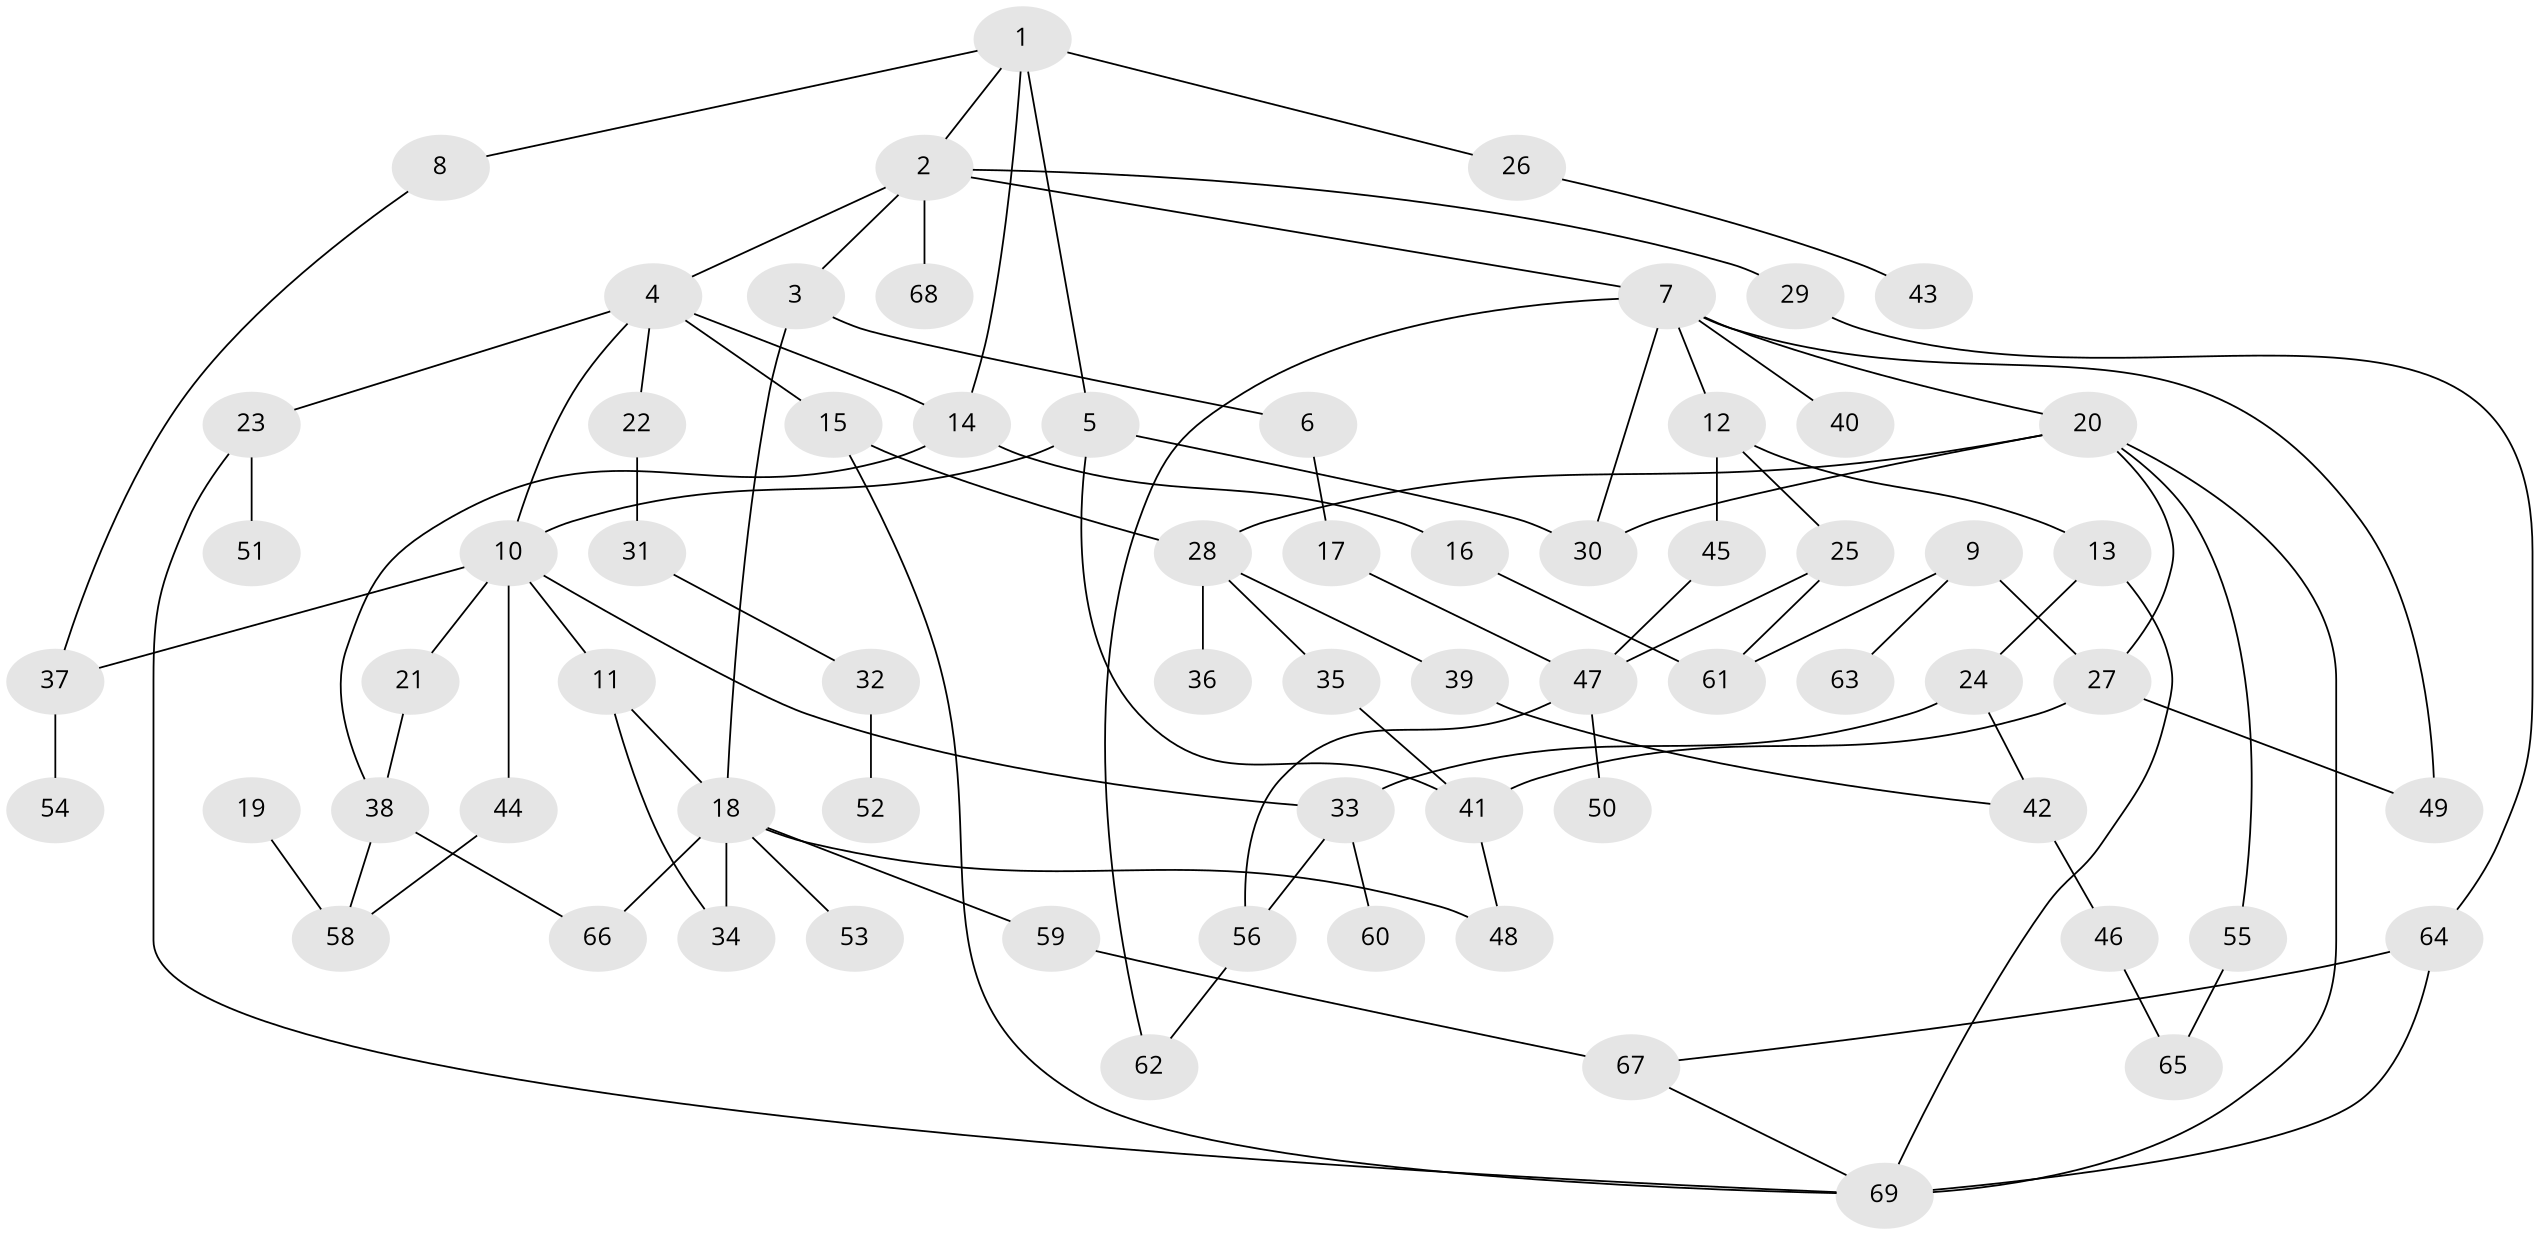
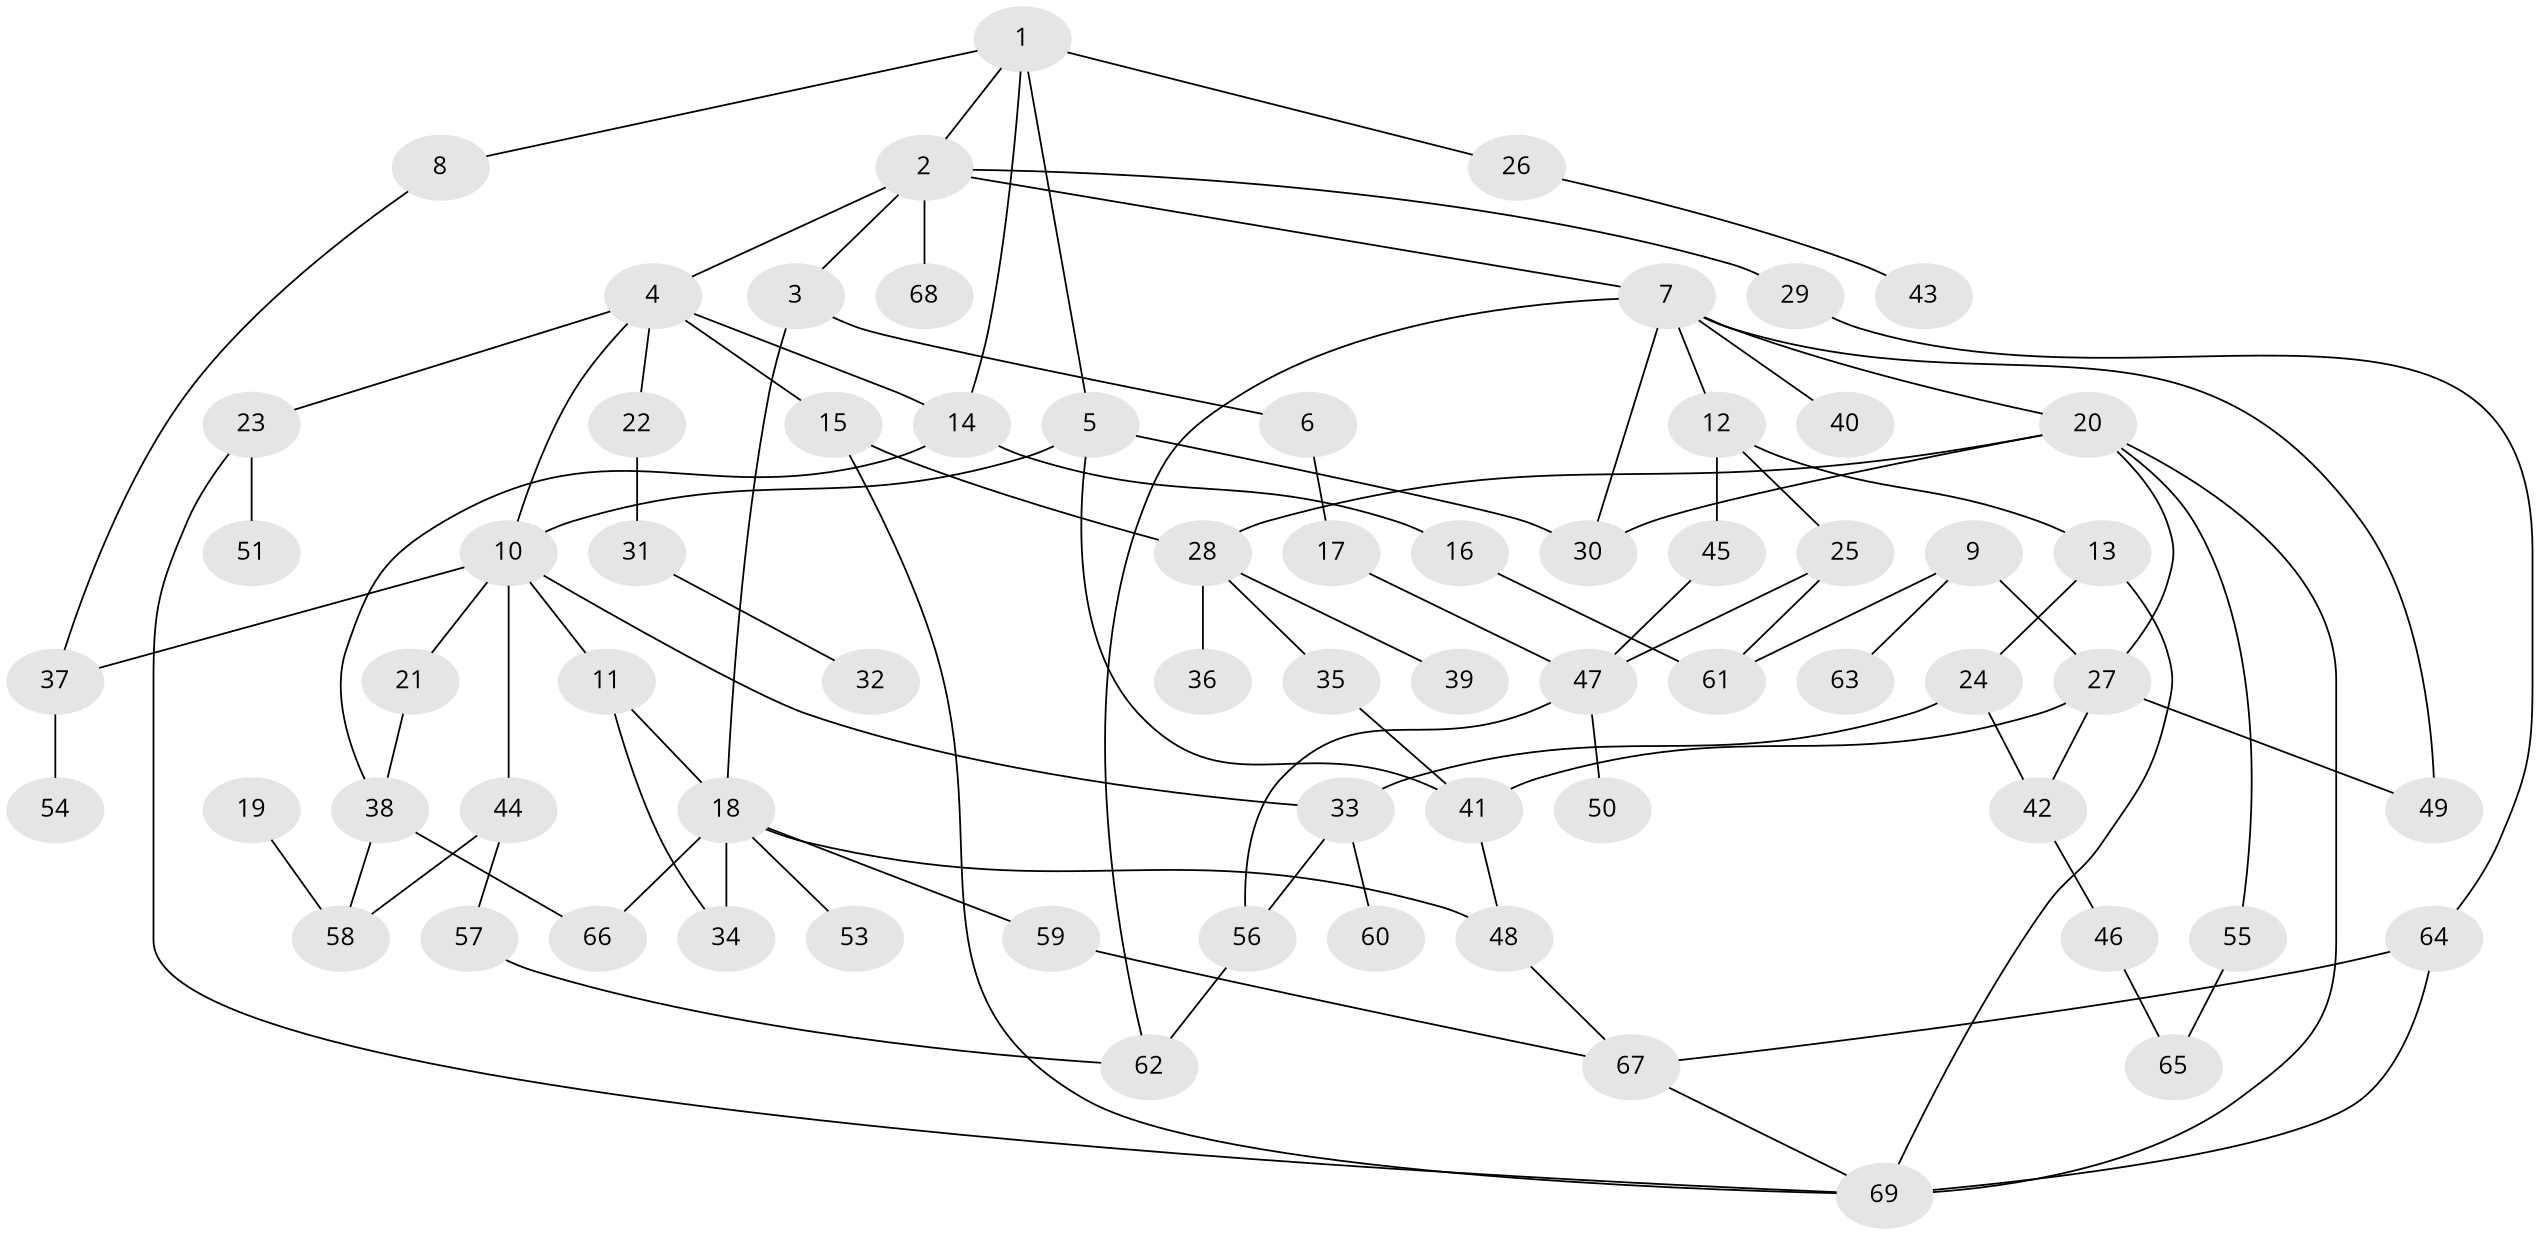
(1741, 767) -> (2070, 746)
(871, 810) -> none
none -> (469, 939)
none -> (1568, 1003)
